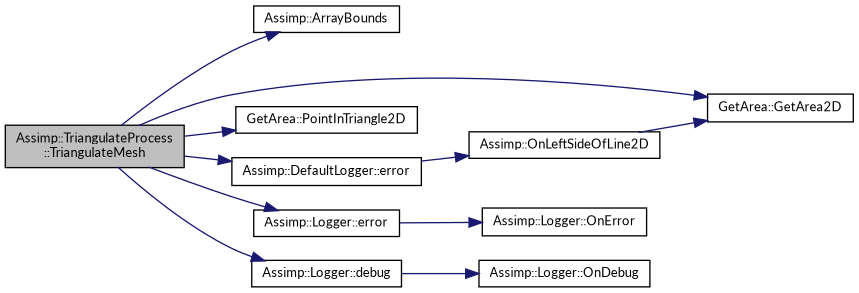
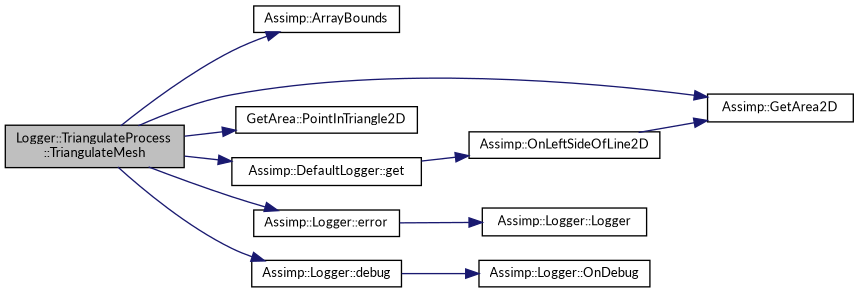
(780, 108) -> (780, 108)
(95, 146) -> (95, 146)
(327, 172) -> (327, 172)
(564, 222) -> (564, 222)
